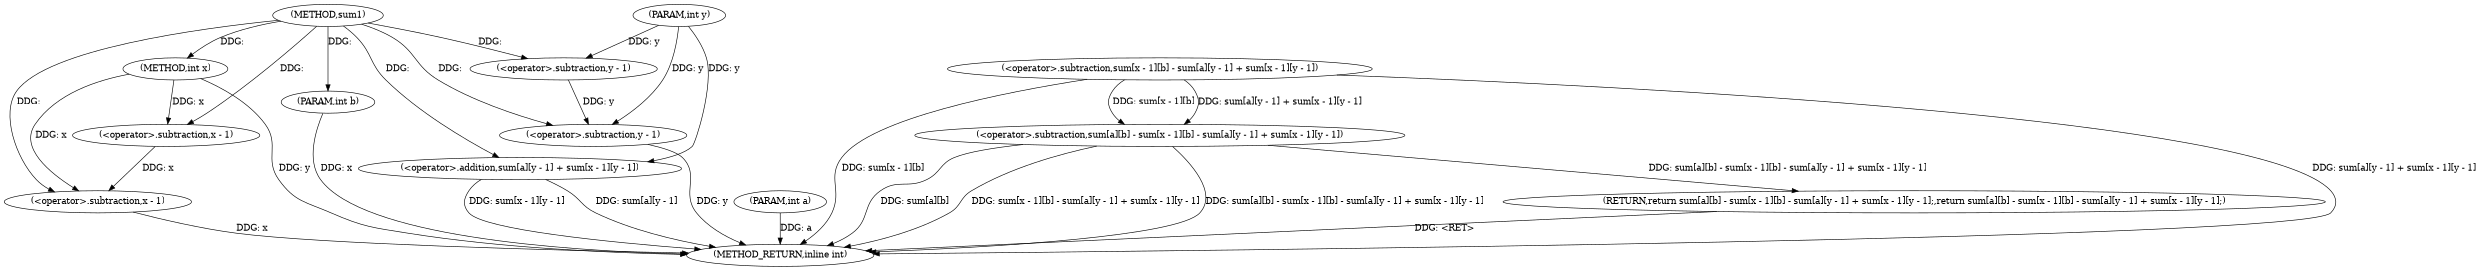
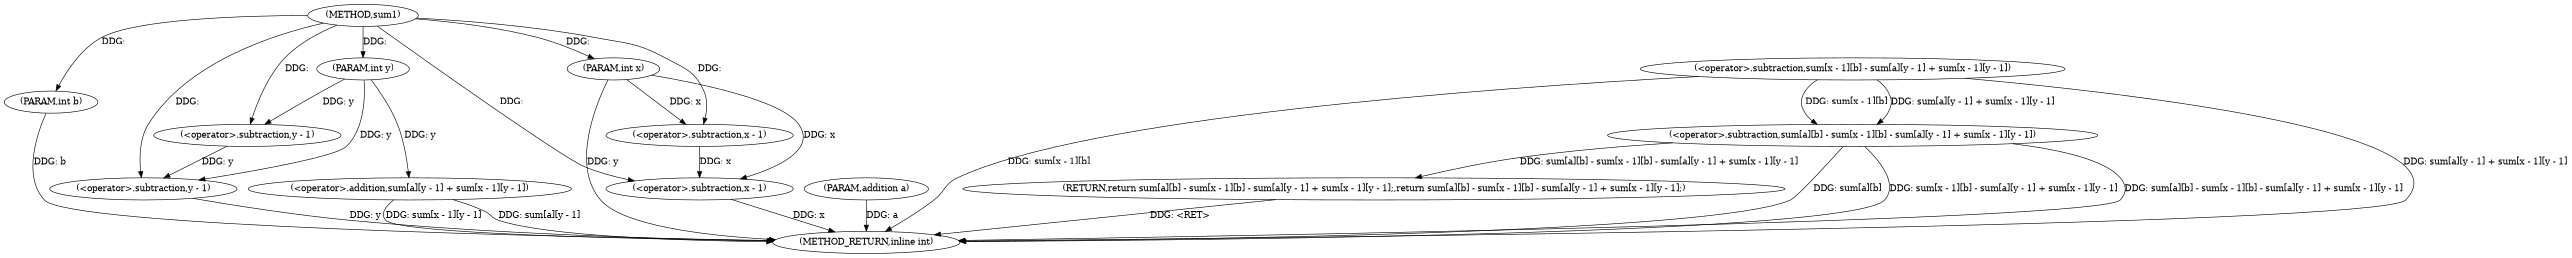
(175, 69) -> (613, 69)
(409, 100) -> (363, 39)
(337, 169) -> (50, 162)
(780, 202) -> (866, 189)
